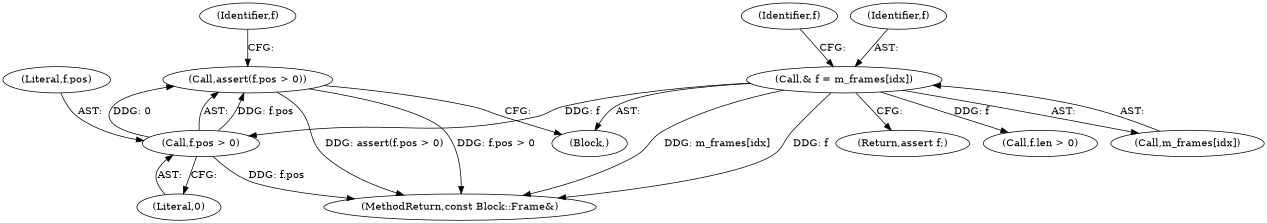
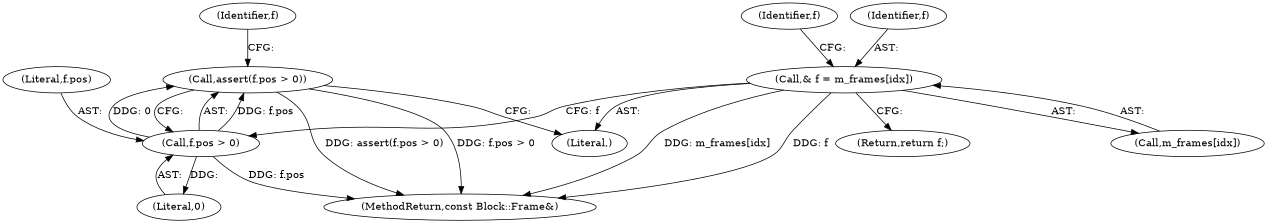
none -> (162, 102)
(583, 112) -> (583, 112)
(590, 143) -> (590, 143)
(903, 143) -> (903, 143)
(1040, 143) -> none
(206, 175) -> (206, 175)
